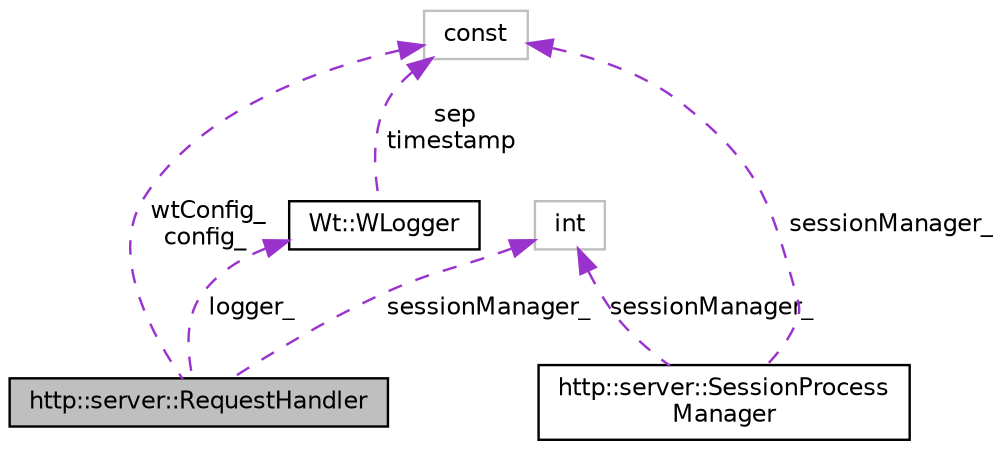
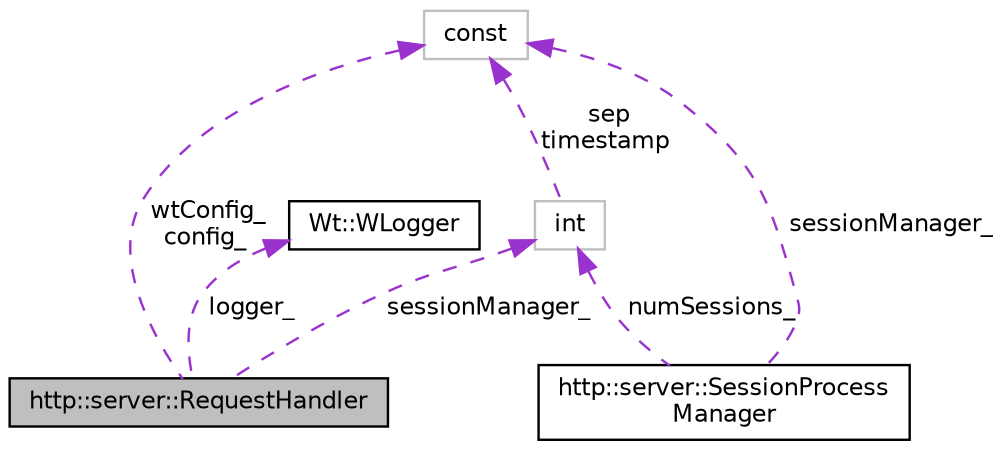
(377, 132) -> (535, 140)
(708, 308) -> (708, 308)
